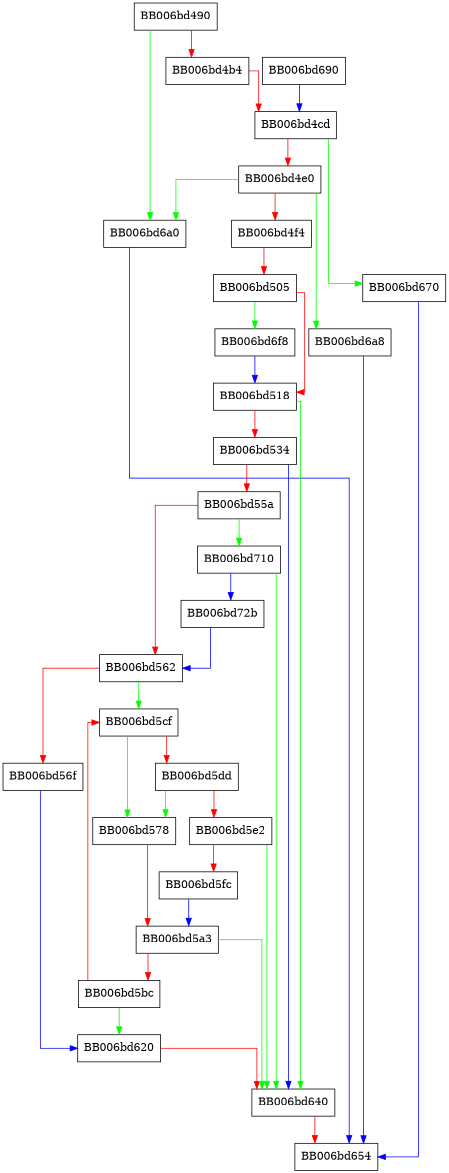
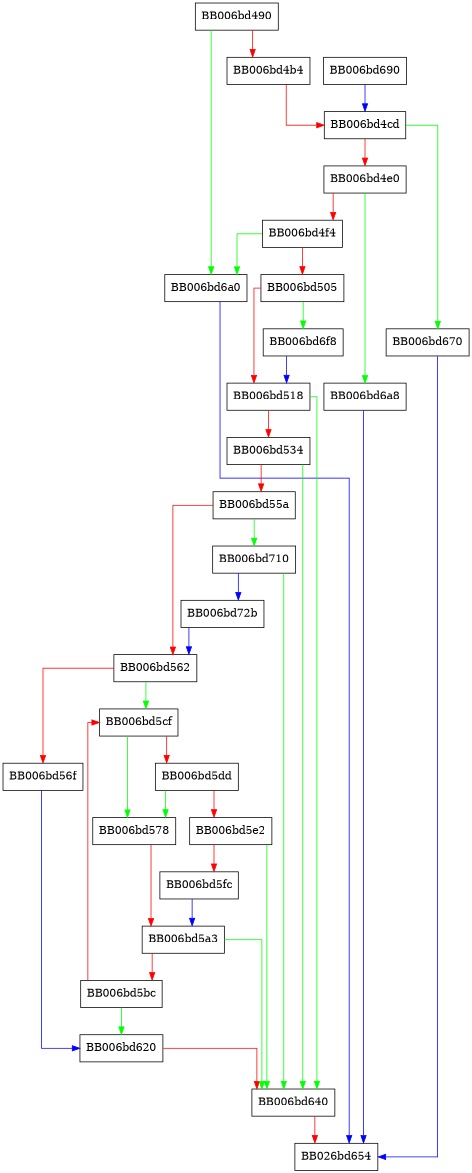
(191, 179) -> (237, 238)
(288, 773) -> (303, 773)
(336, 1157) -> (336, 1157)
